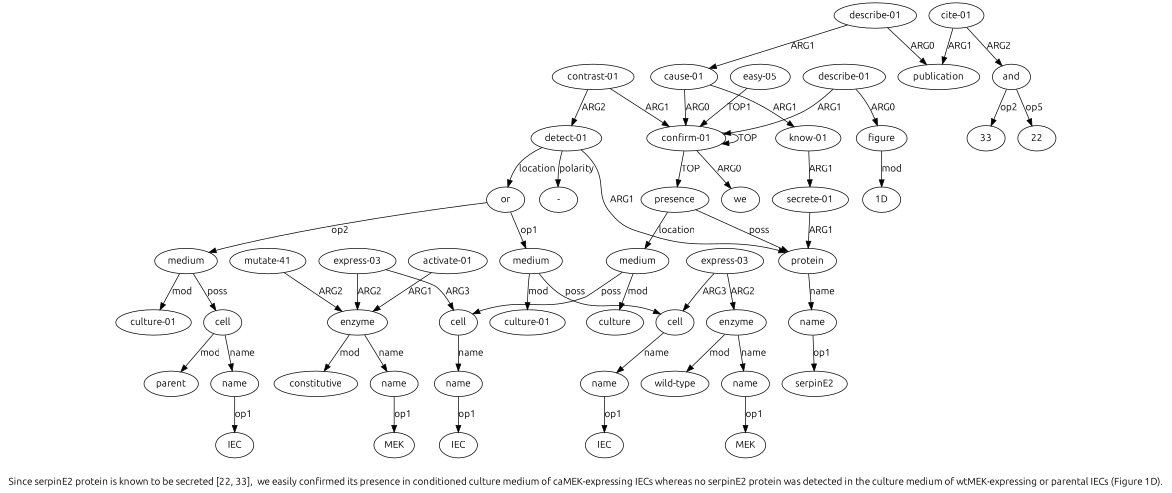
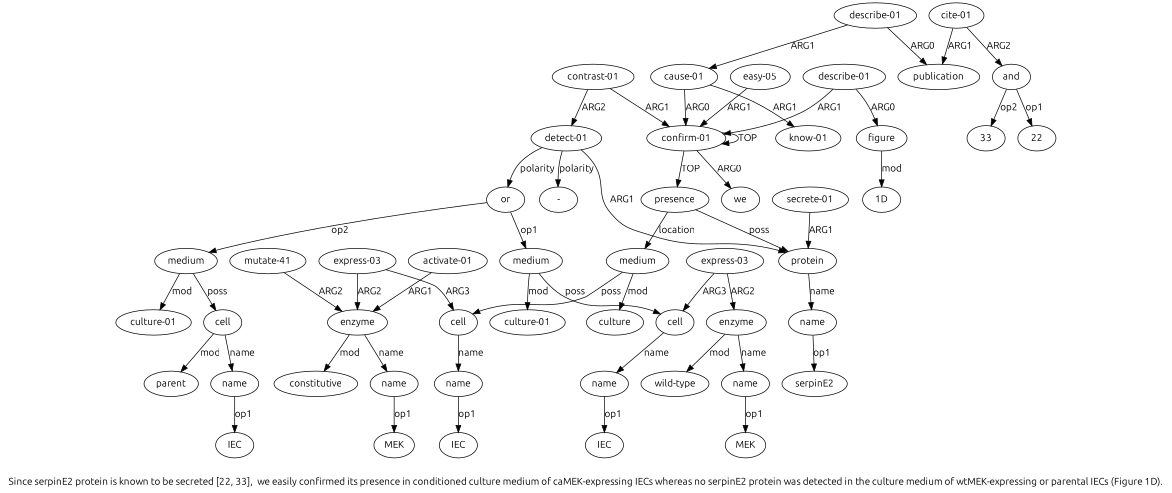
(739, 108) -> (739, 108)
(1034, 108) -> (1034, 108)
(809, 165) -> none
(537, 169) -> (537, 169)
